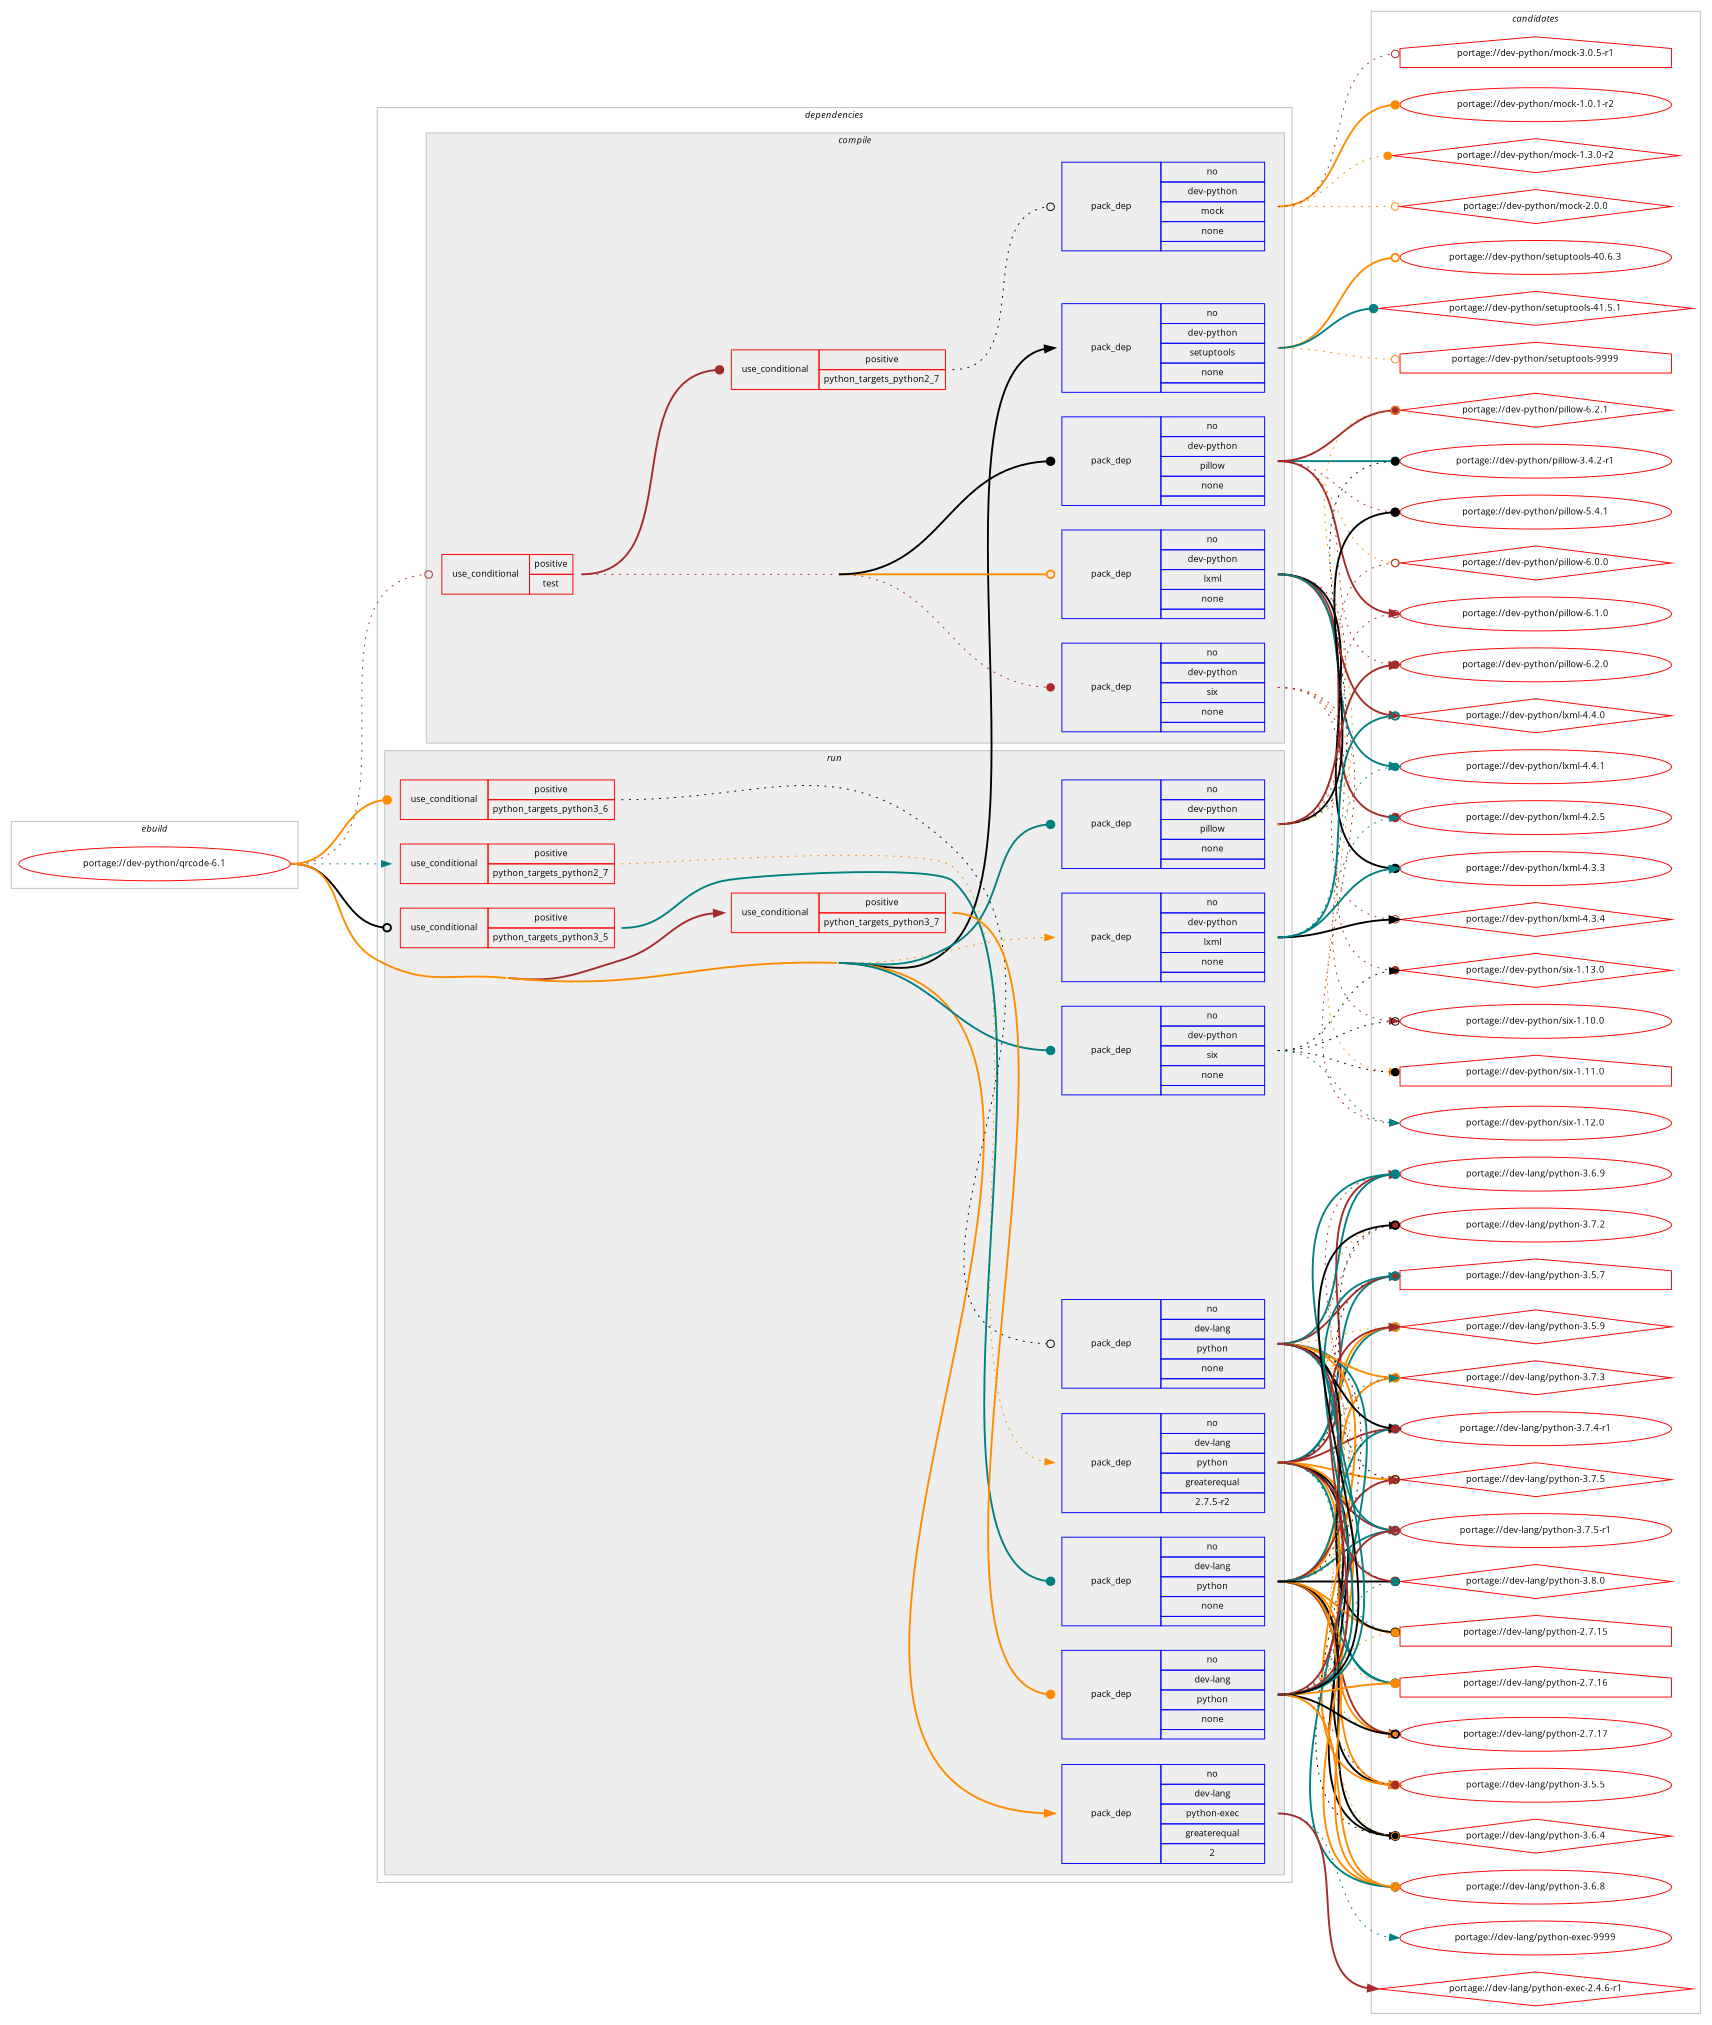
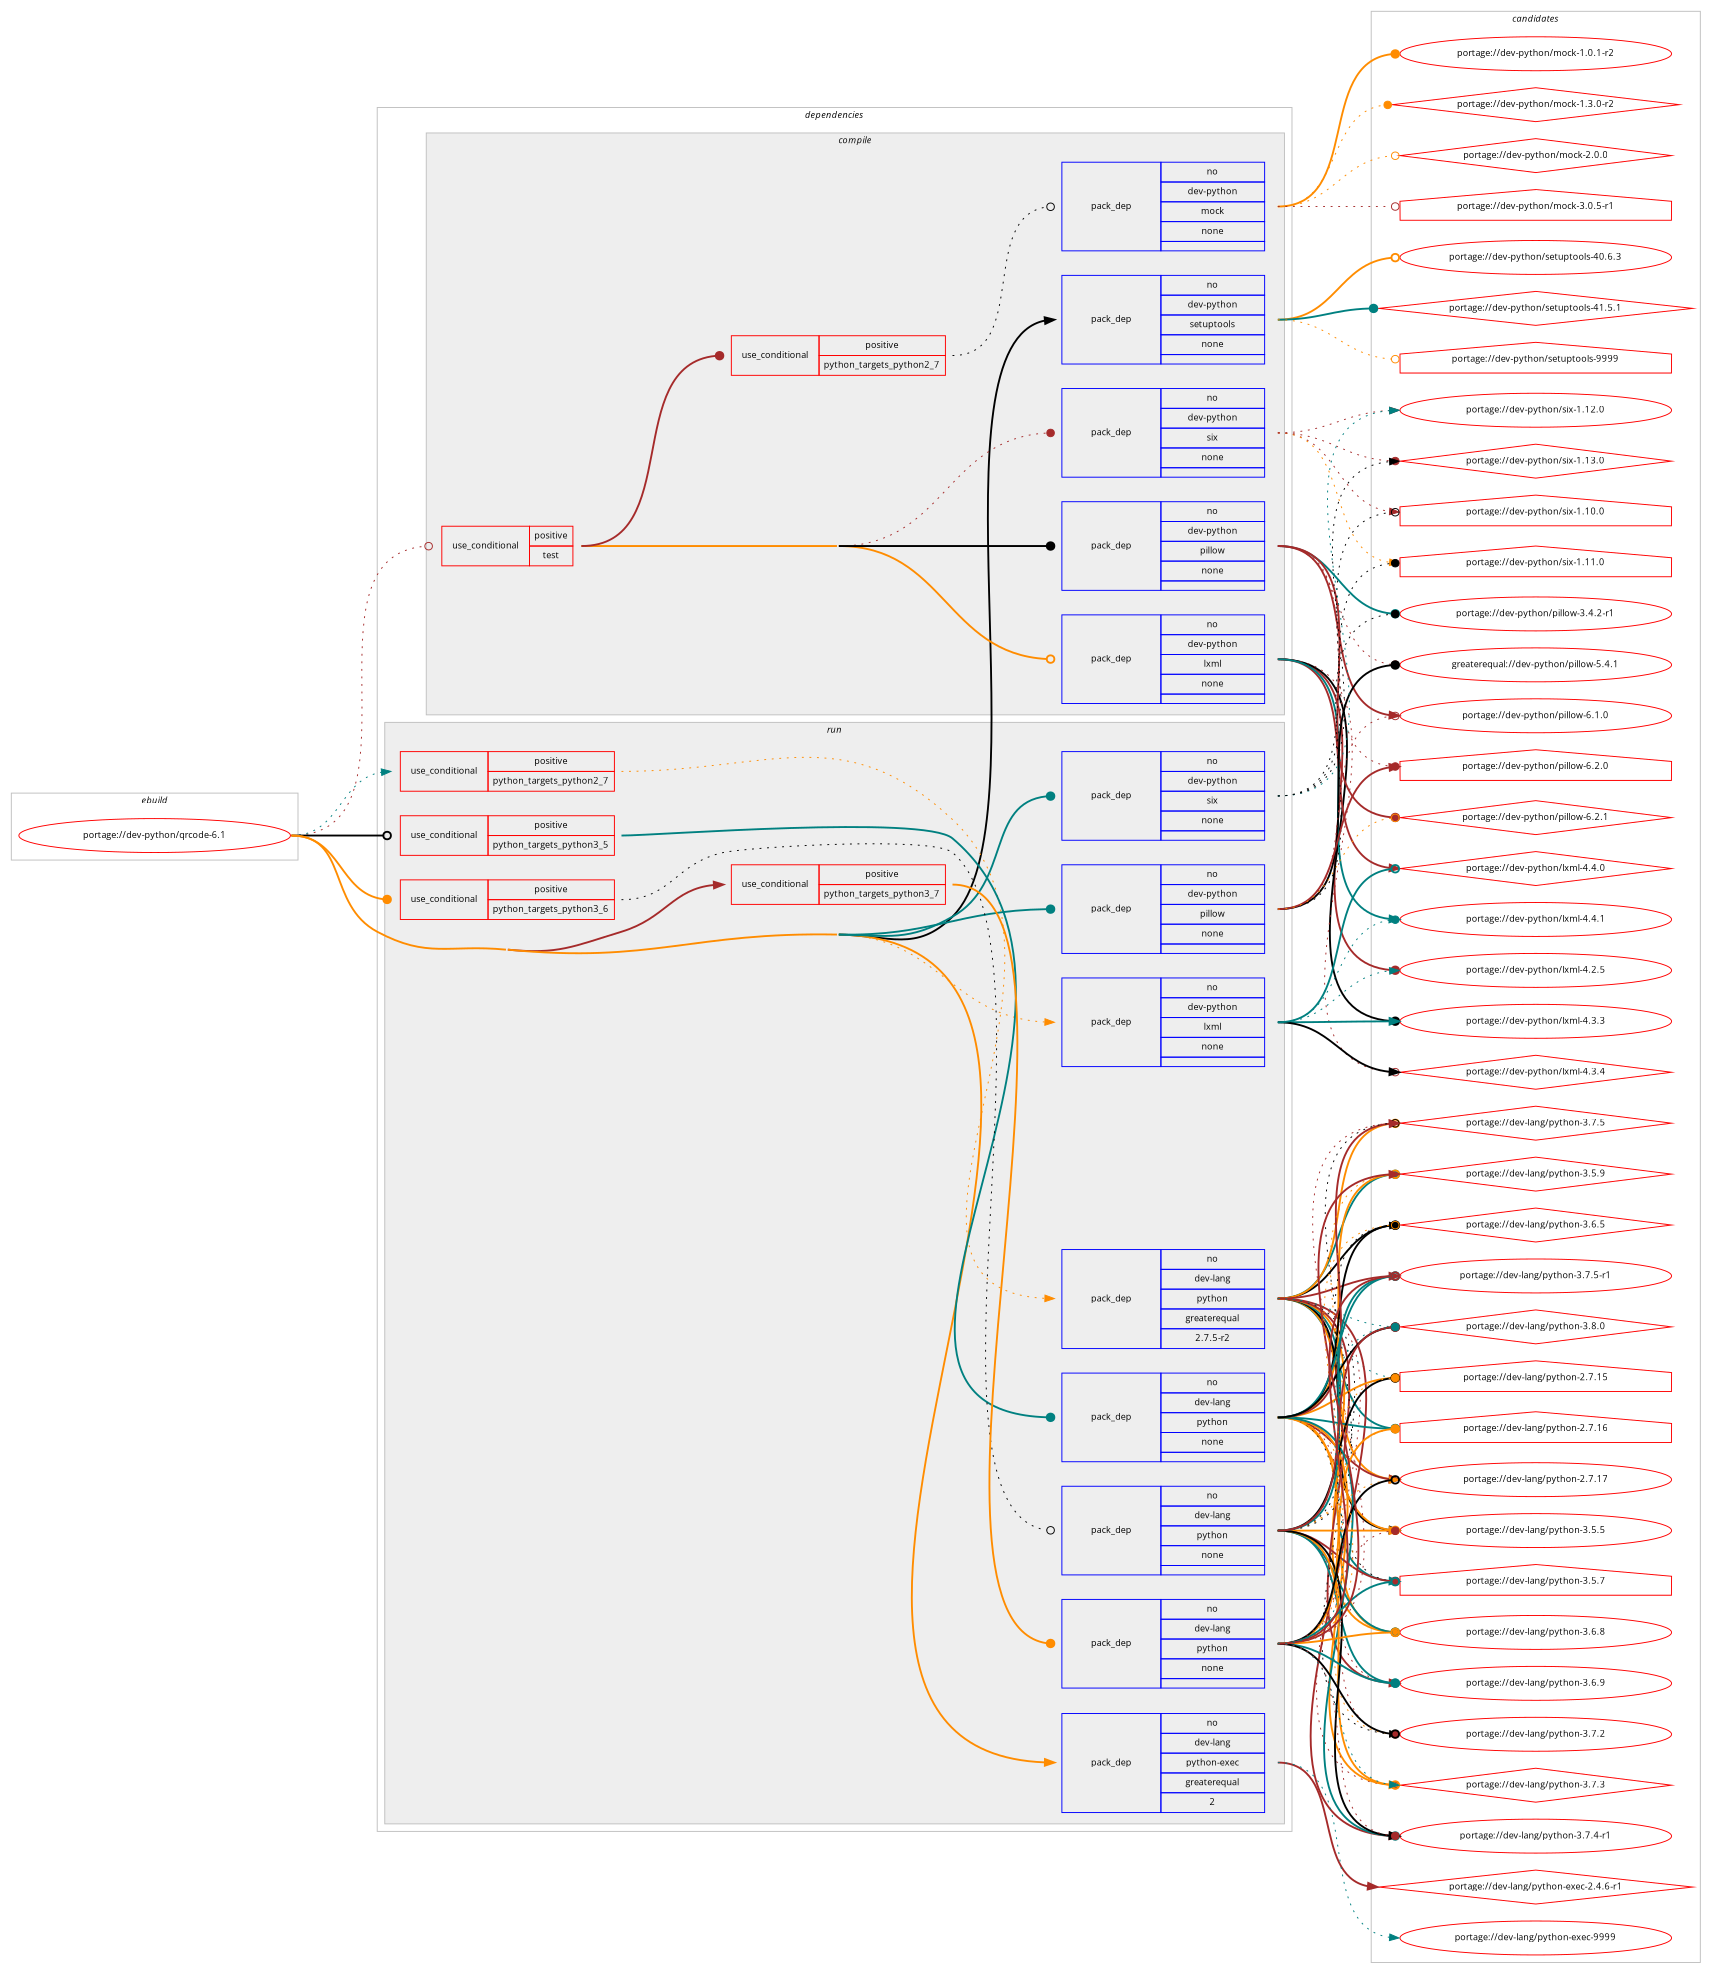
(1536, 512) -> (1536, 665)
(1536, 563) -> none
(1536, 665) -> (1536, 767)
(1536, 1021) -> (1536, 512)
(1536, 1836) -> (1536, 1225)
